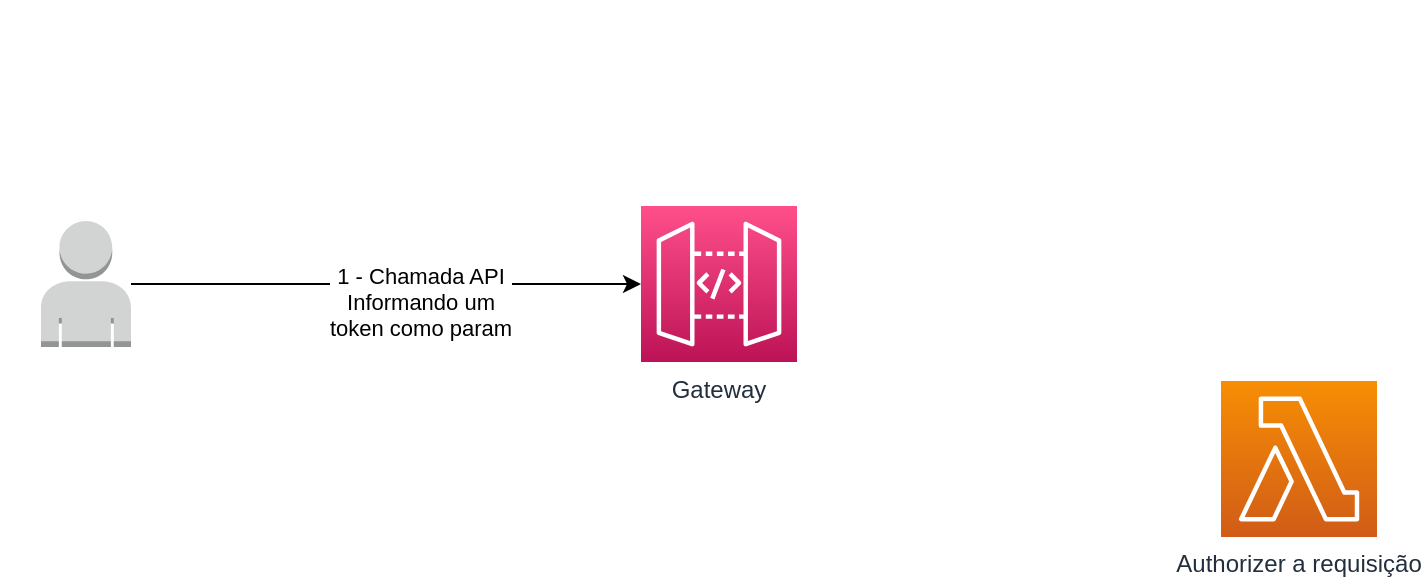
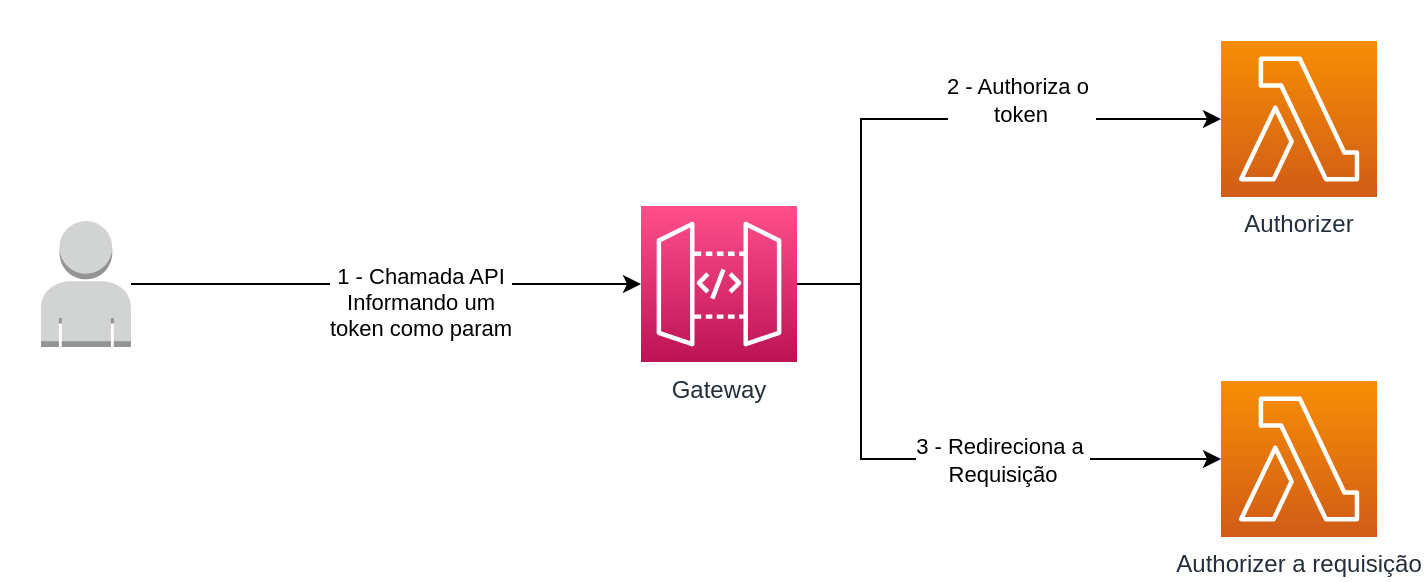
none -> (1299, 119)
none -> (861, 156)
none -> (861, 401)
